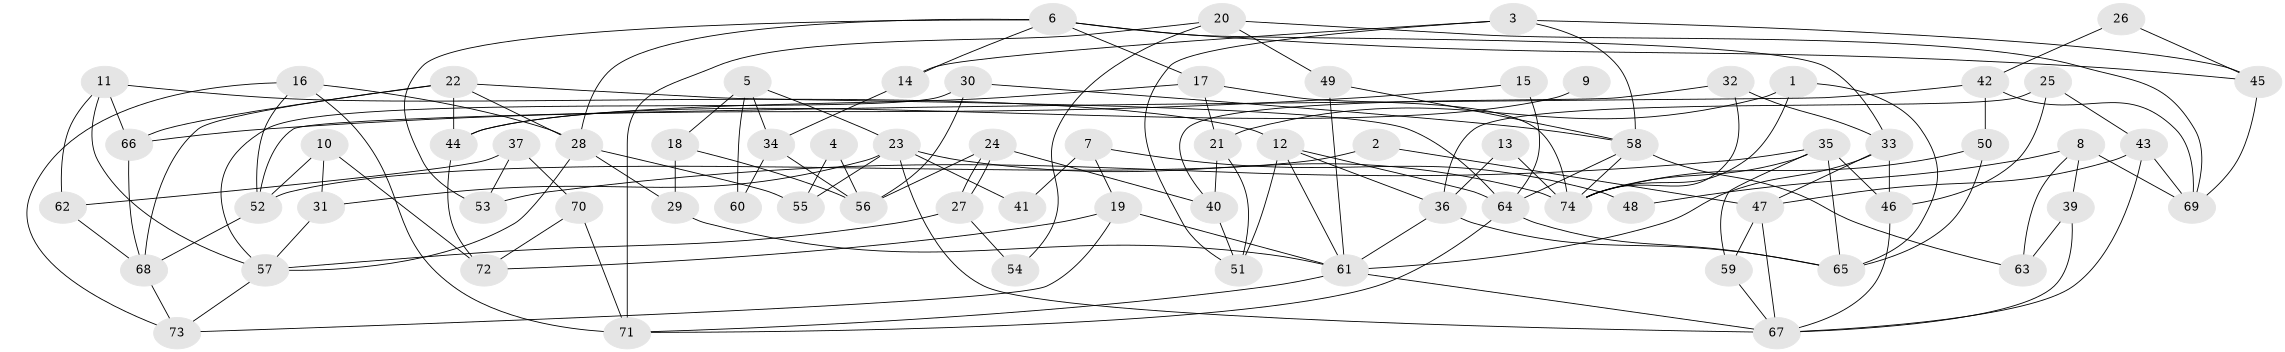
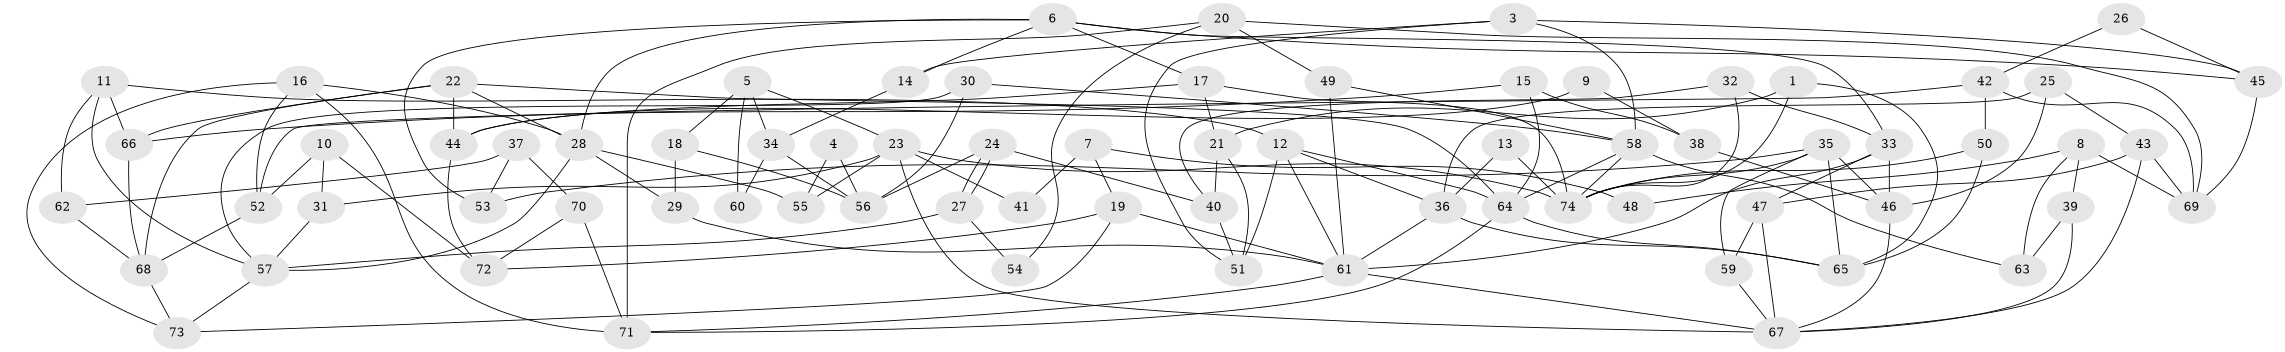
(1376, 145) -> none
none -> (1697, 145)
